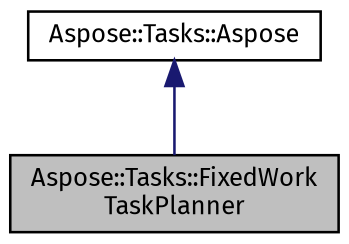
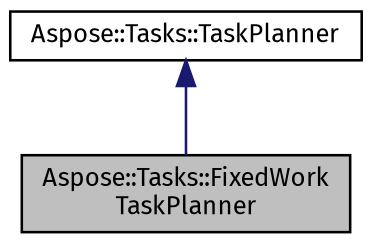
(174, 36) -> (186, 36)
